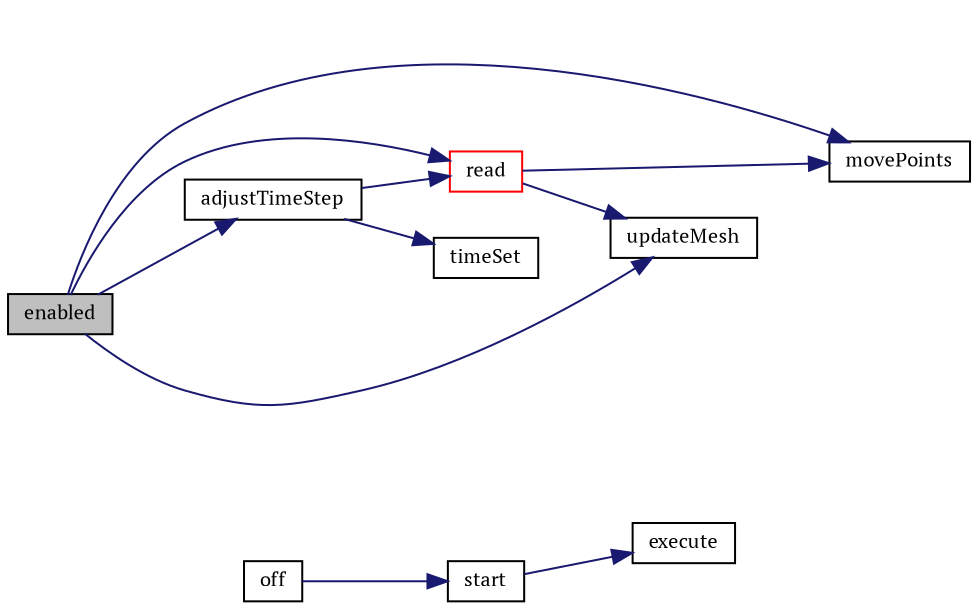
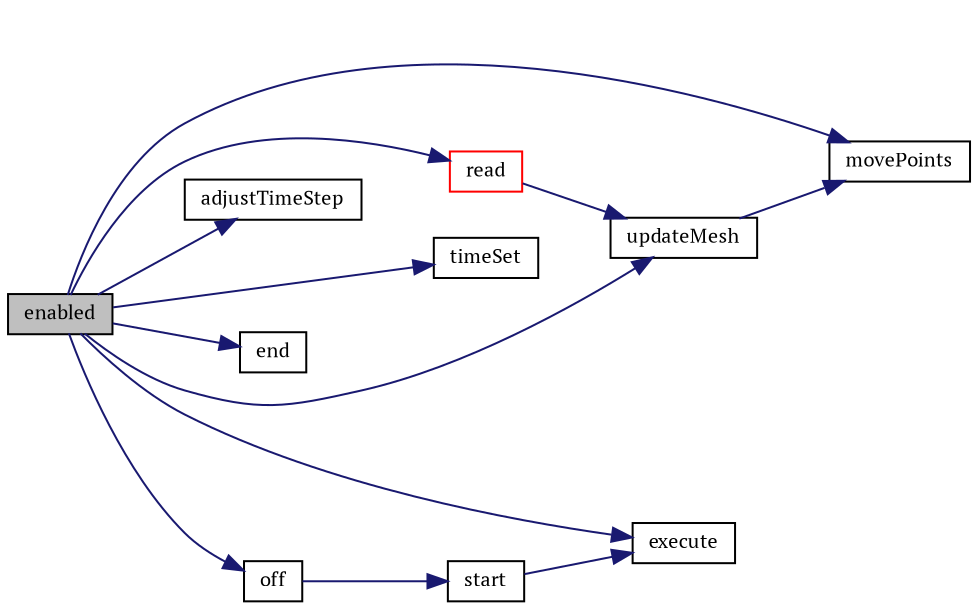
(666, 167) -> (782, 203)
(396, 183) -> none
(379, 229) -> (263, 287)
none -> (273, 352)
none -> (129, 461)
none -> (330, 472)
